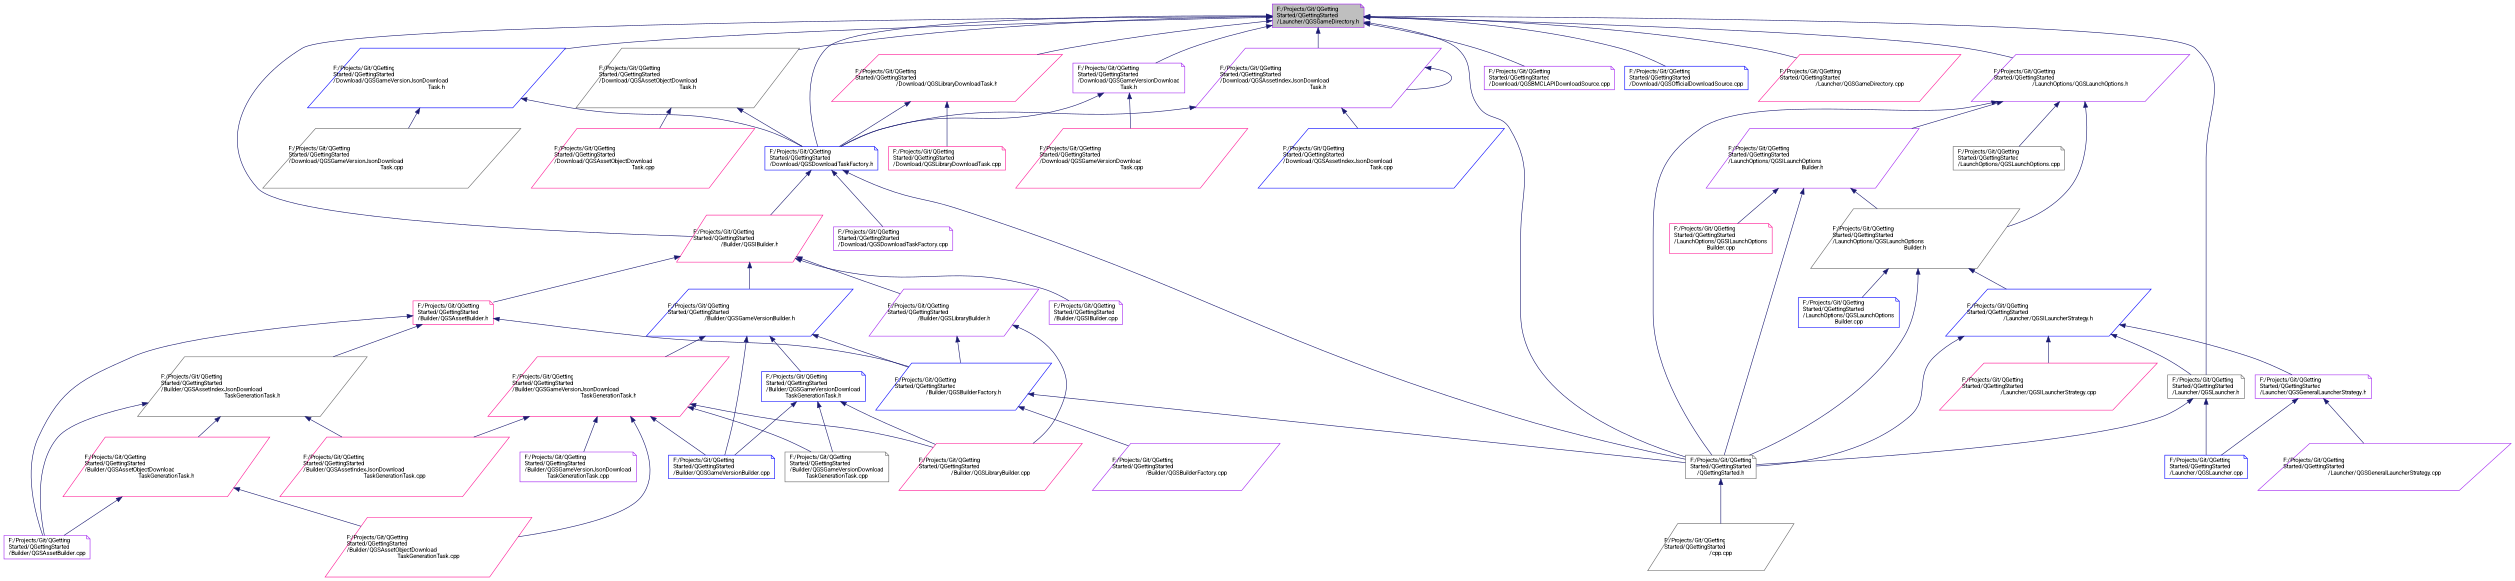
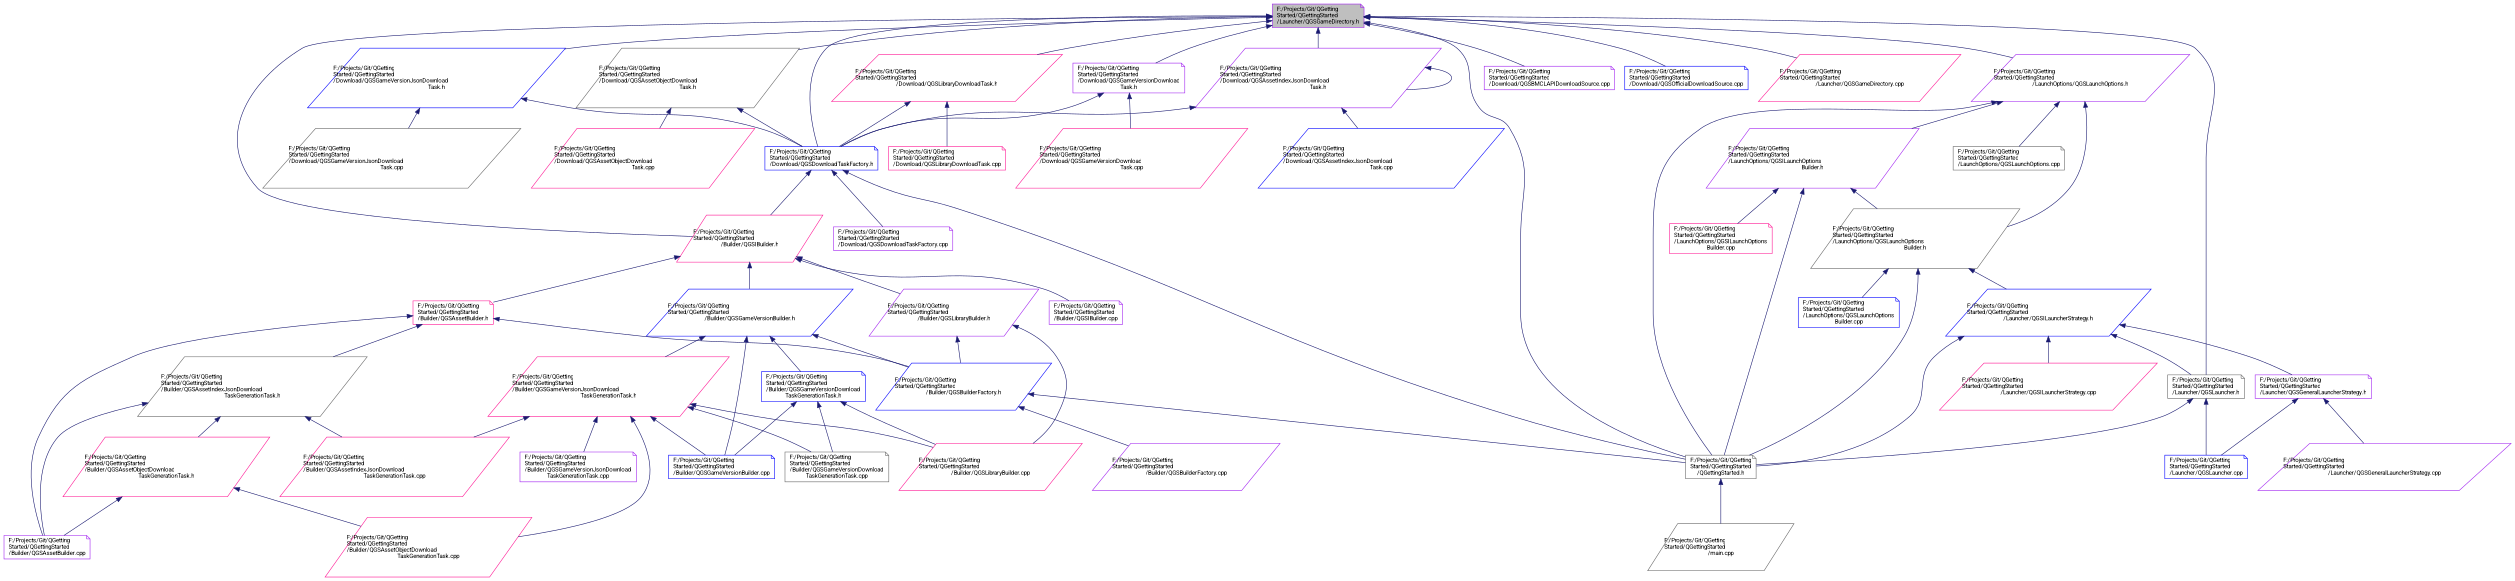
(1721, 547) -> (1721, 547)
